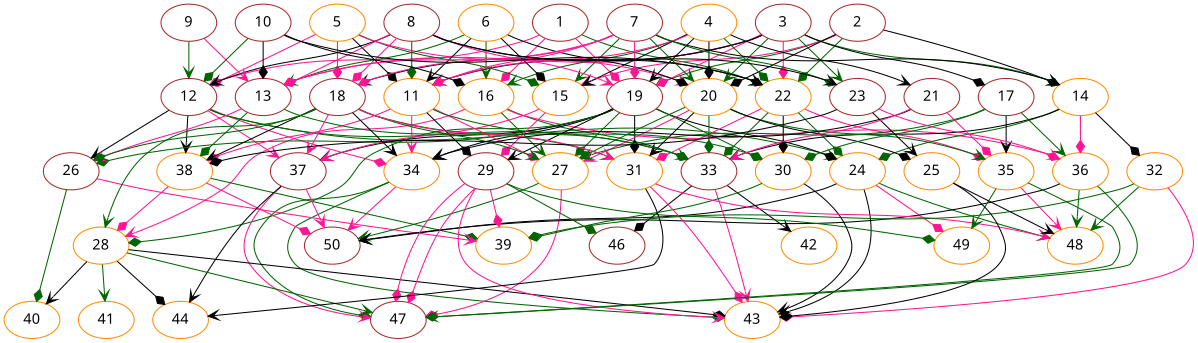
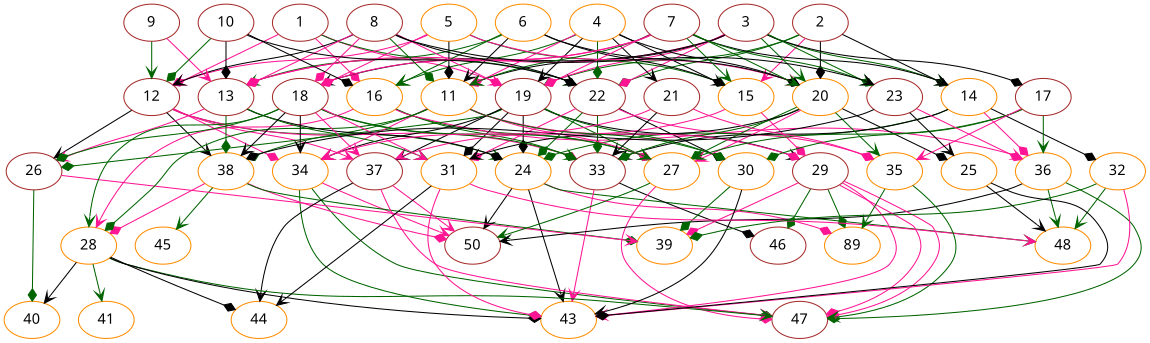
(528, 59) -> (566, 59)
(381, 60) -> (233, 56)
(783, 97) -> (597, 97)
(444, 130) -> (628, 134)
(826, 133) -> (638, 130)
(305, 134) -> (344, 133)
none -> (368, 134)
(442, 134) -> (368, 134)
(677, 134) -> (491, 134)
(1006, 134) -> (976, 131)
(381, 150) -> (215, 142)
(1034, 201) -> none
none -> (163, 246)
(809, 246) -> none
(962, 246) -> (852, 246)
